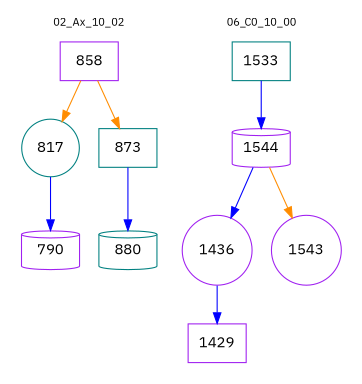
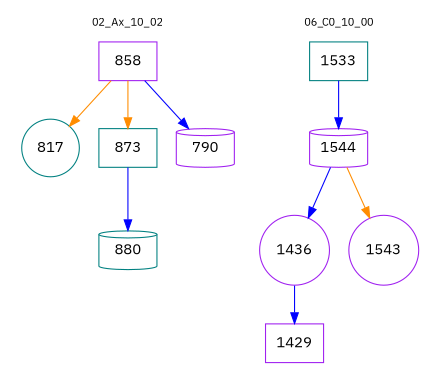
(51, 198) -> (163, 101)
